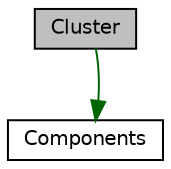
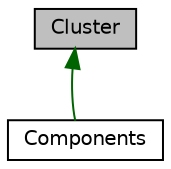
(99, 75) -> (72, 95)
